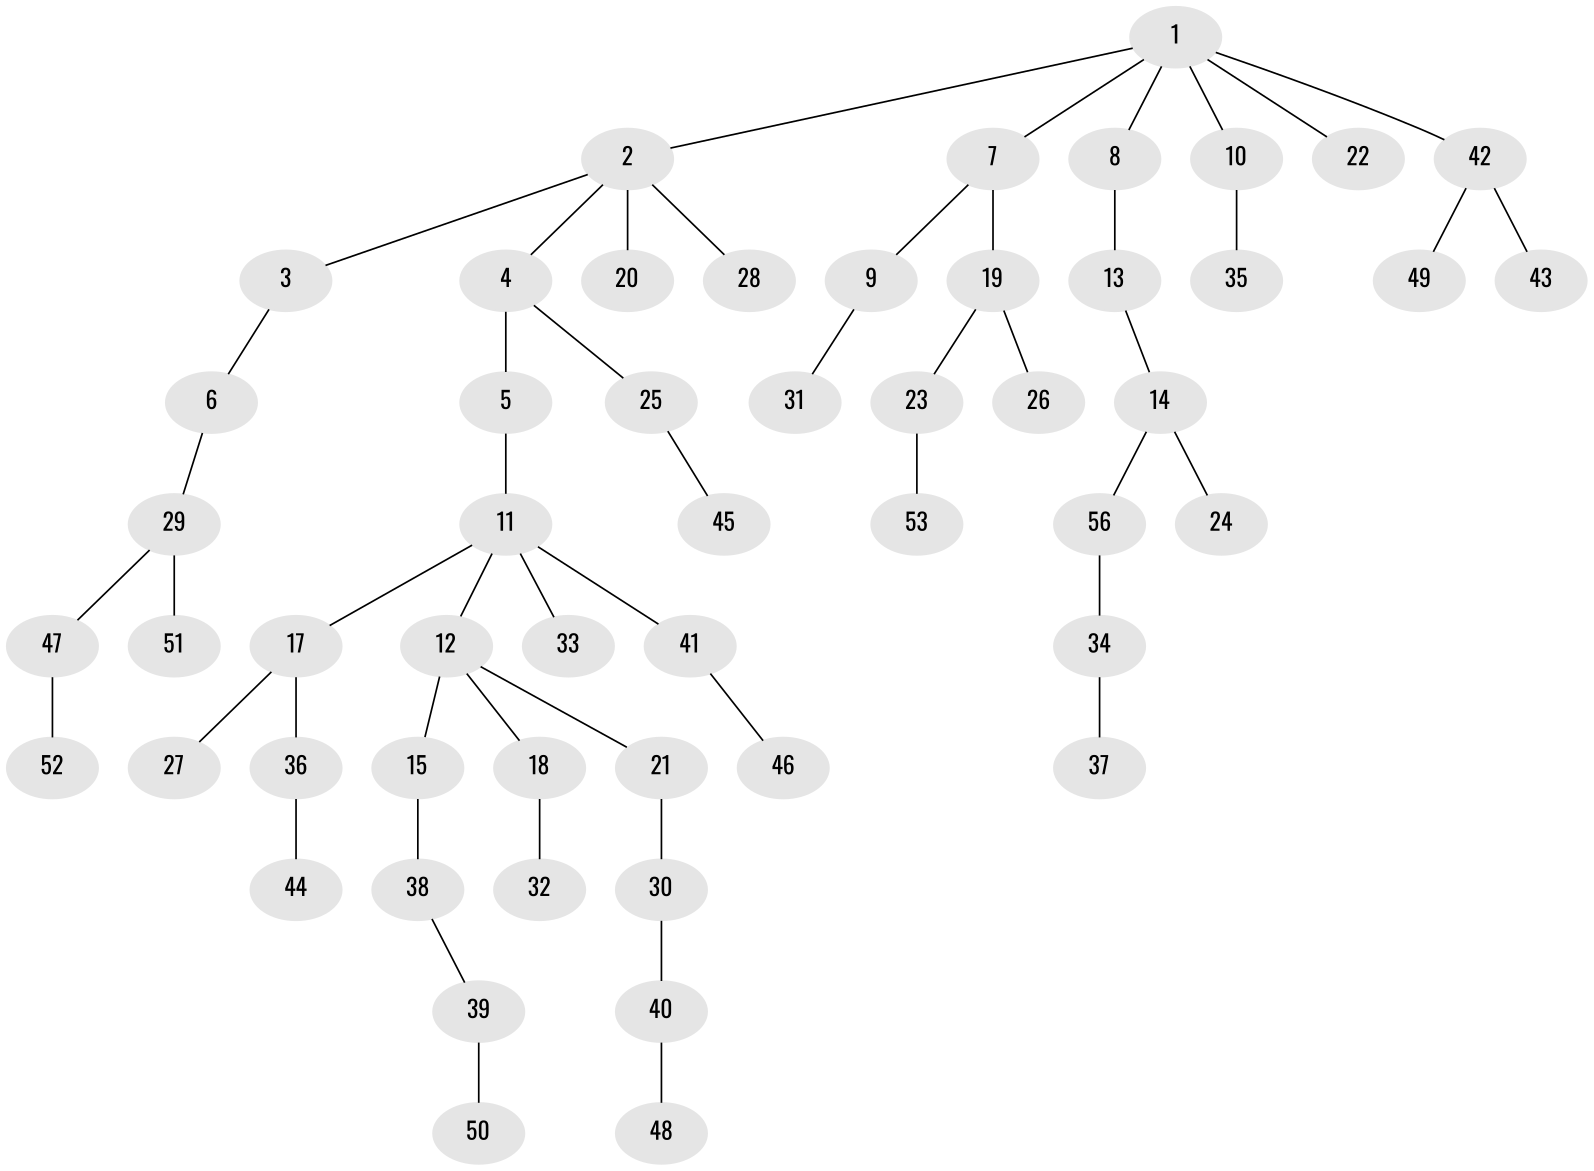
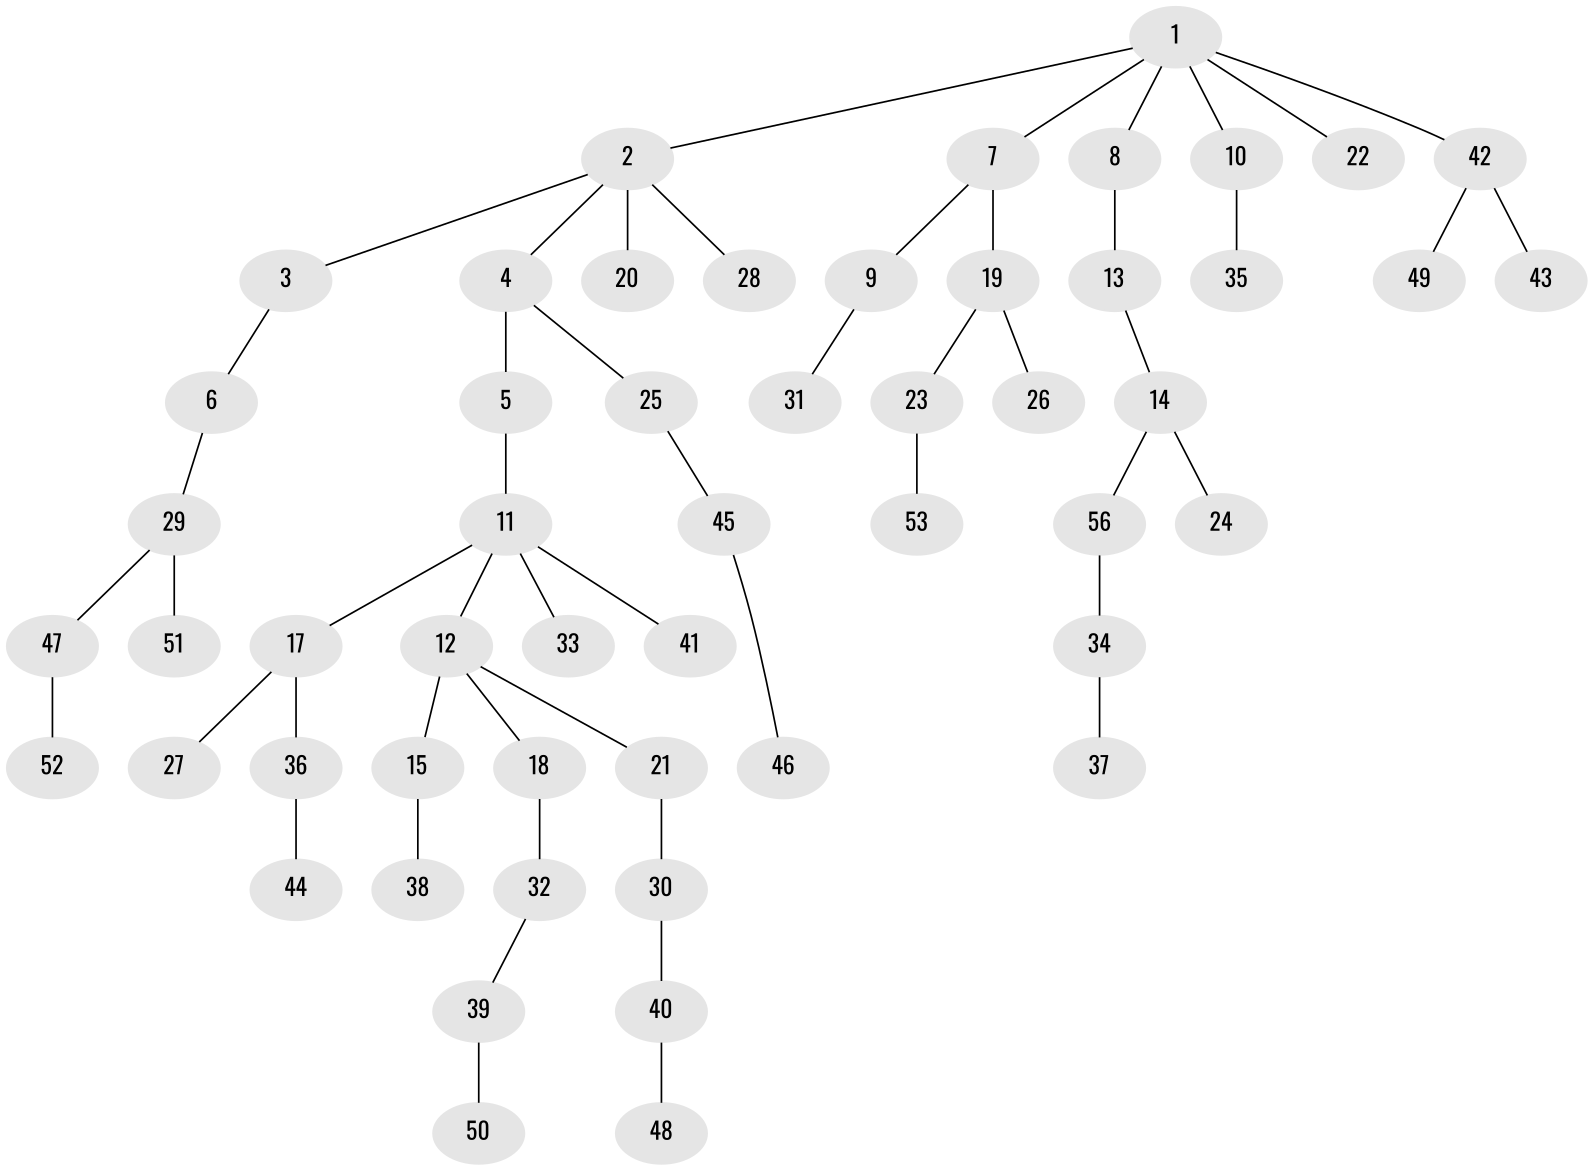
(737, 707) -> (758, 645)
(448, 951) -> (509, 951)
